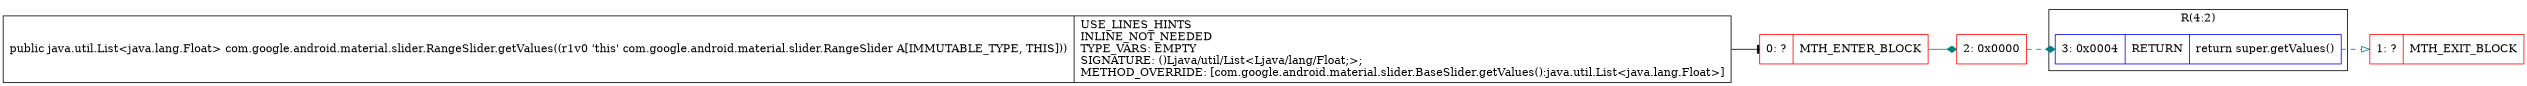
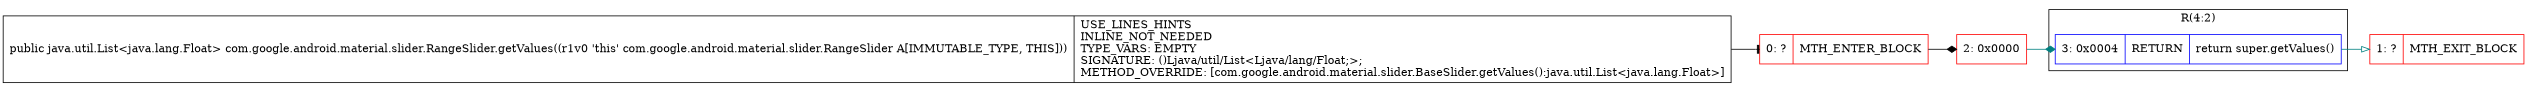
(1938, 49) -> (1938, 49)
(2036, 49) -> (2036, 49)
(2352, 49) -> (2352, 49)
